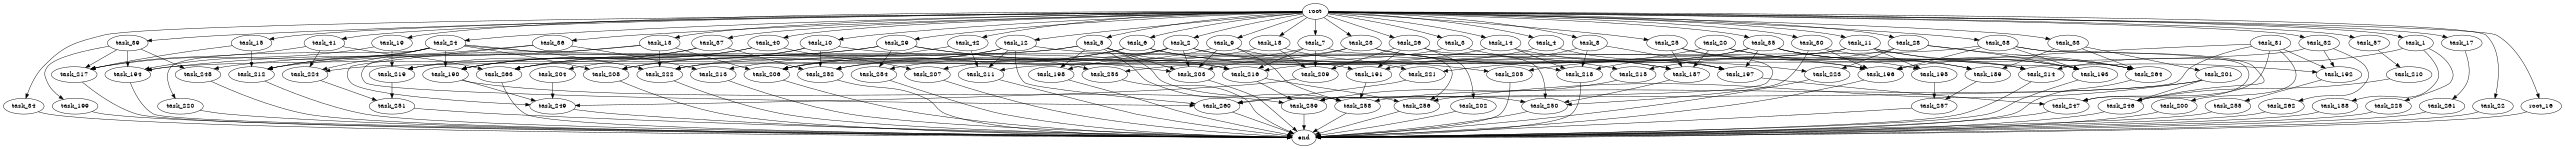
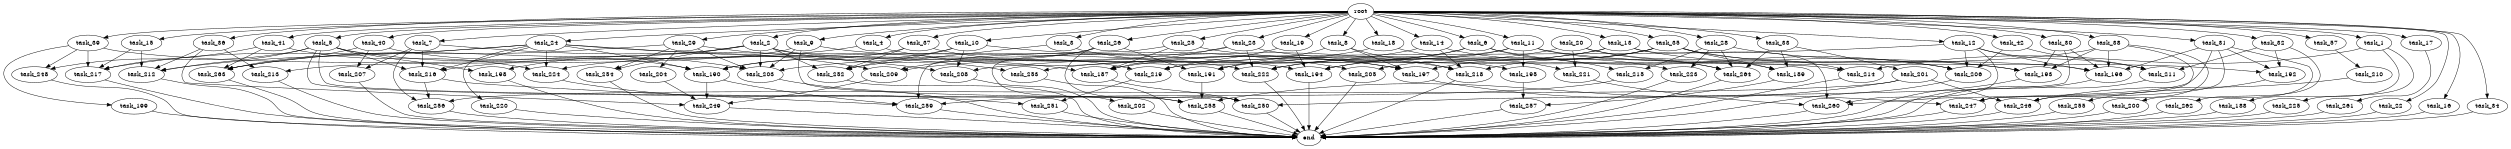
none -> (1783, 20)
(1075, 60) -> (682, 56)
(2541, 106) -> (2439, 106)
